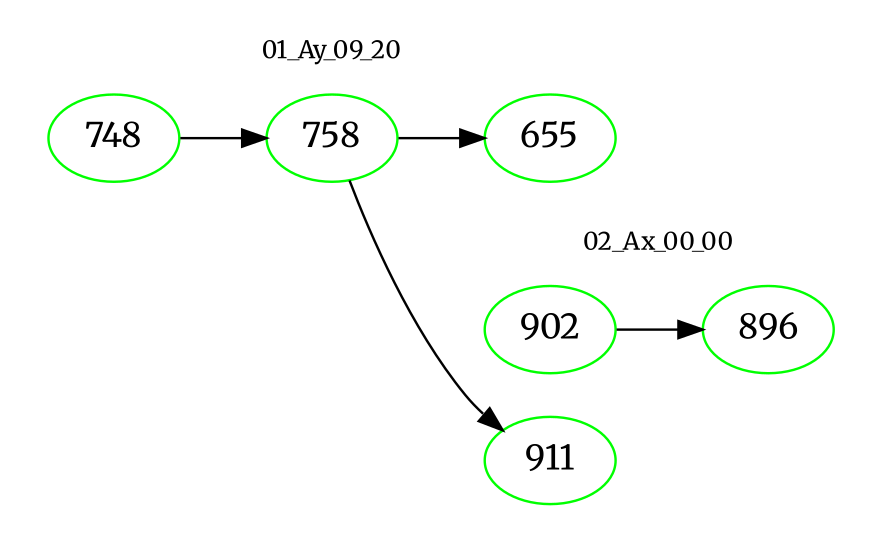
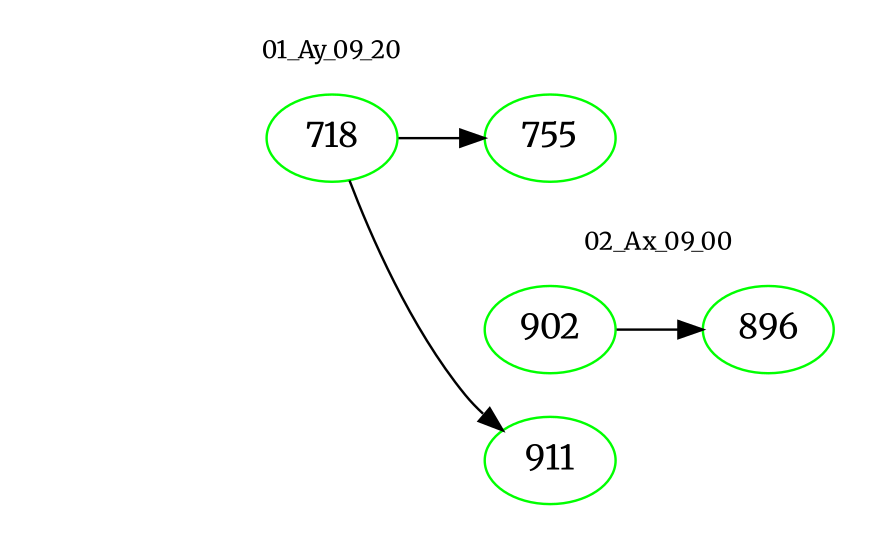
(114, 138) -> none
(332, 138) -> (332, 138)
(550, 138) -> (550, 138)
(659, 244) -> (659, 244)
